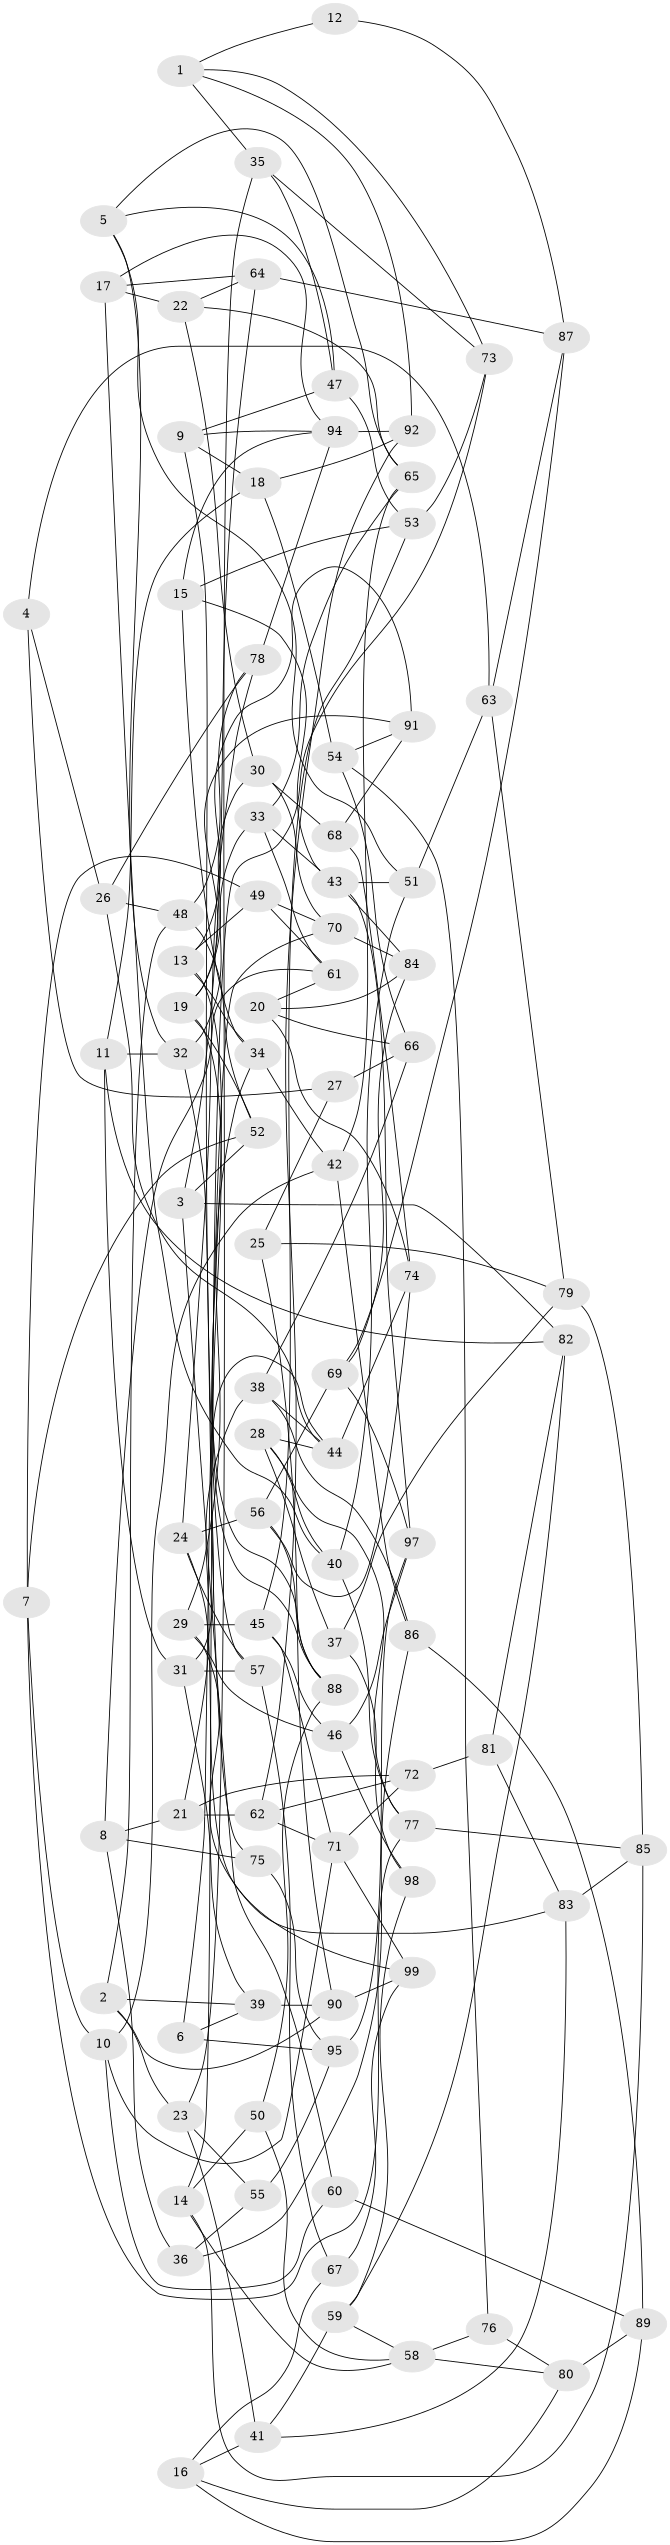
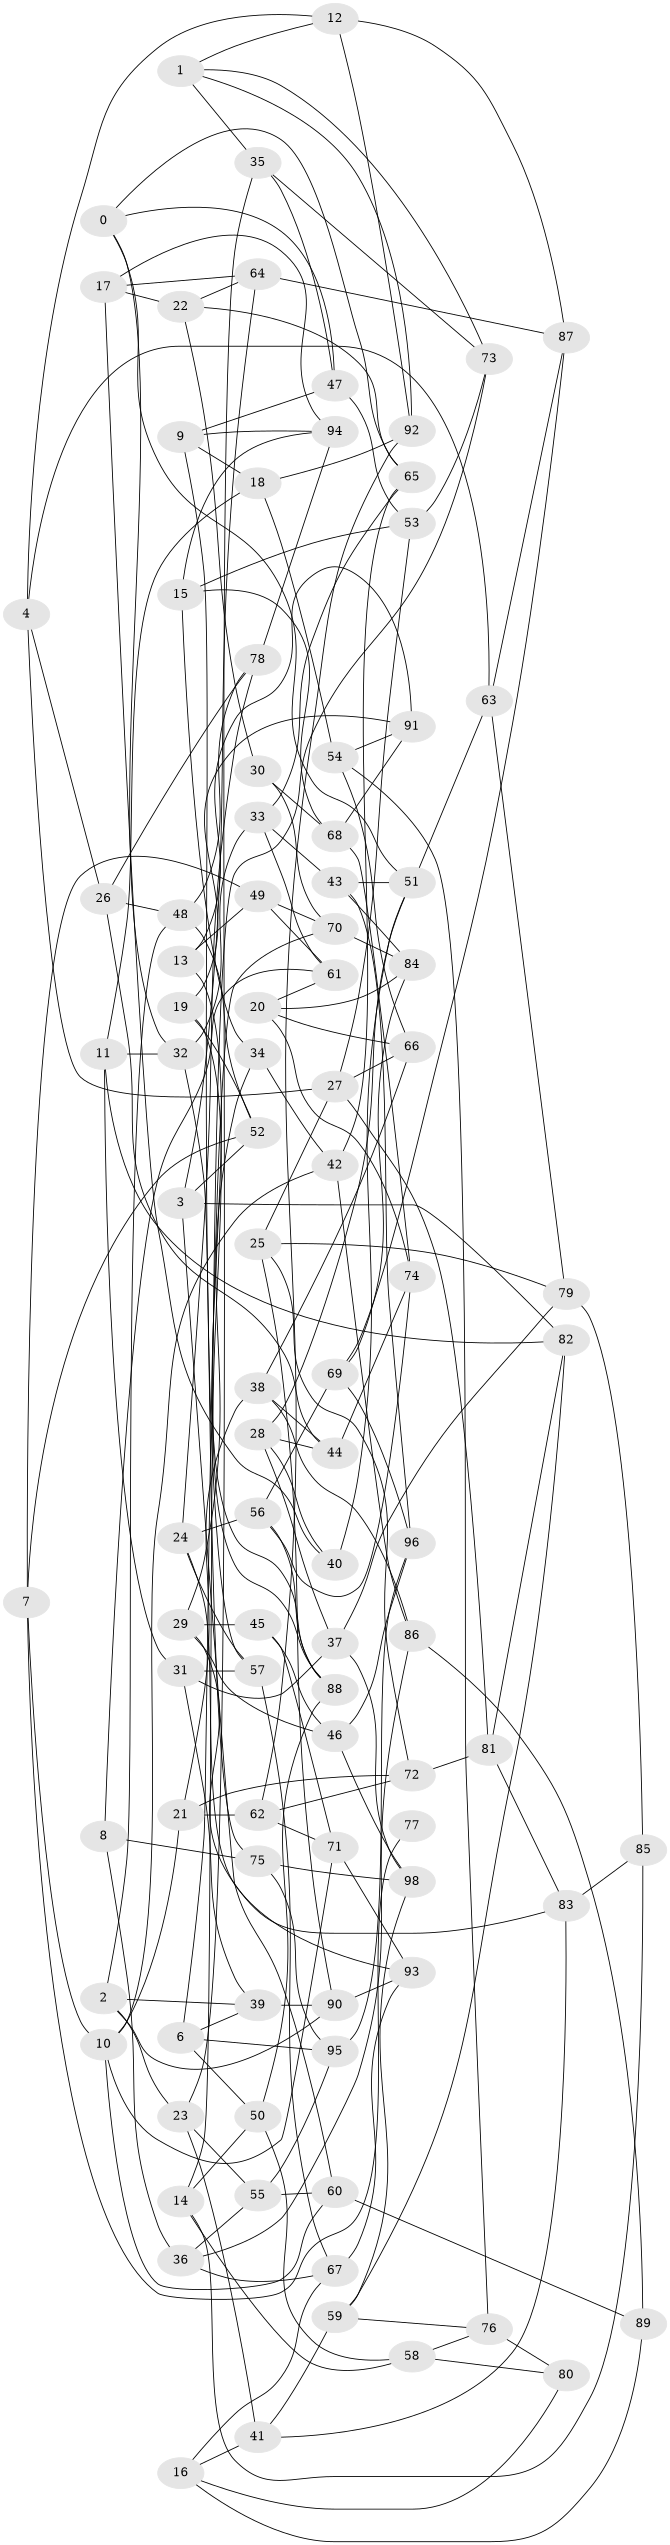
(104, 221) -> (104, 221)
none -> (71, 233)
(374, 431) -> (374, 195)
(306, 710) -> (309, 674)
(219, 890) -> none
(219, 1008) -> none
(289, 1064) -> (380, 806)
(232, 1369) -> (270, 1697)
none -> (459, 1388)
(412, 1543) -> (412, 1543)
(383, 1611) -> (350, 1219)
(368, 1673) -> none
(366, 1819) -> (357, 1428)
(142, 1826) -> (160, 1935)
(523, 1838) -> none
none -> (337, 1874)
(412, 1973) -> (412, 1973)
none -> (219, 2077)
none -> (291, 2194)
none -> (250, 2281)
(374, 2337) -> (412, 2323)
(601, 2353) -> none
